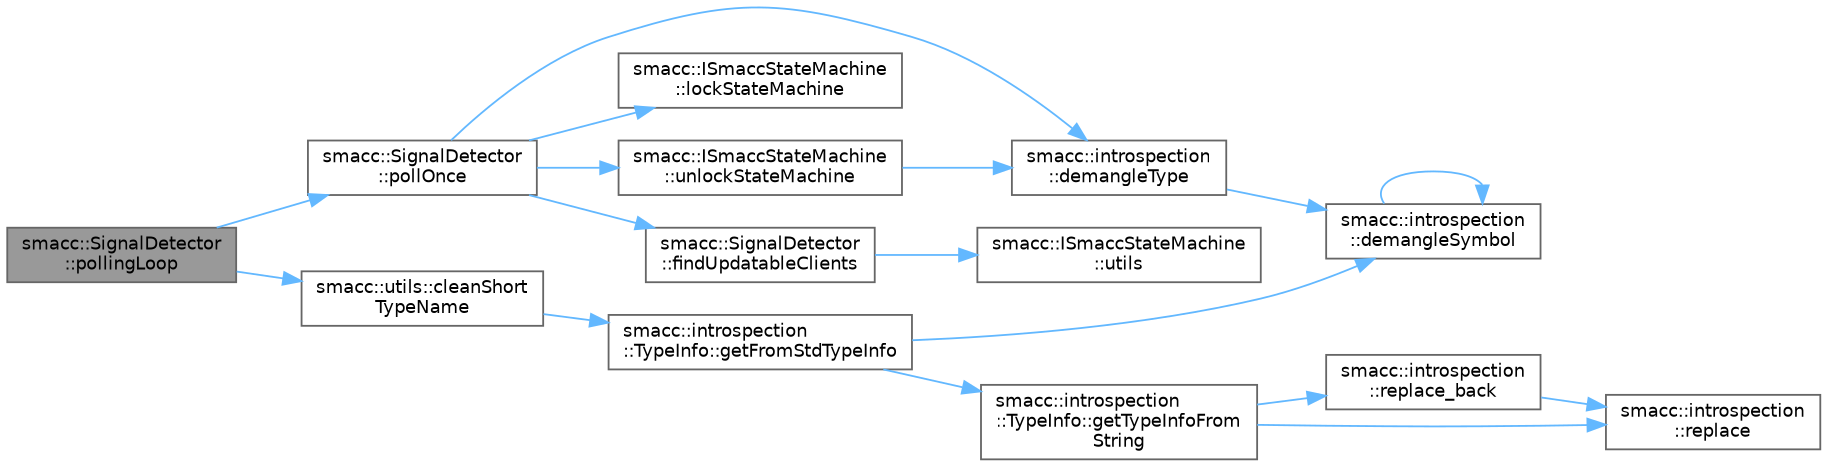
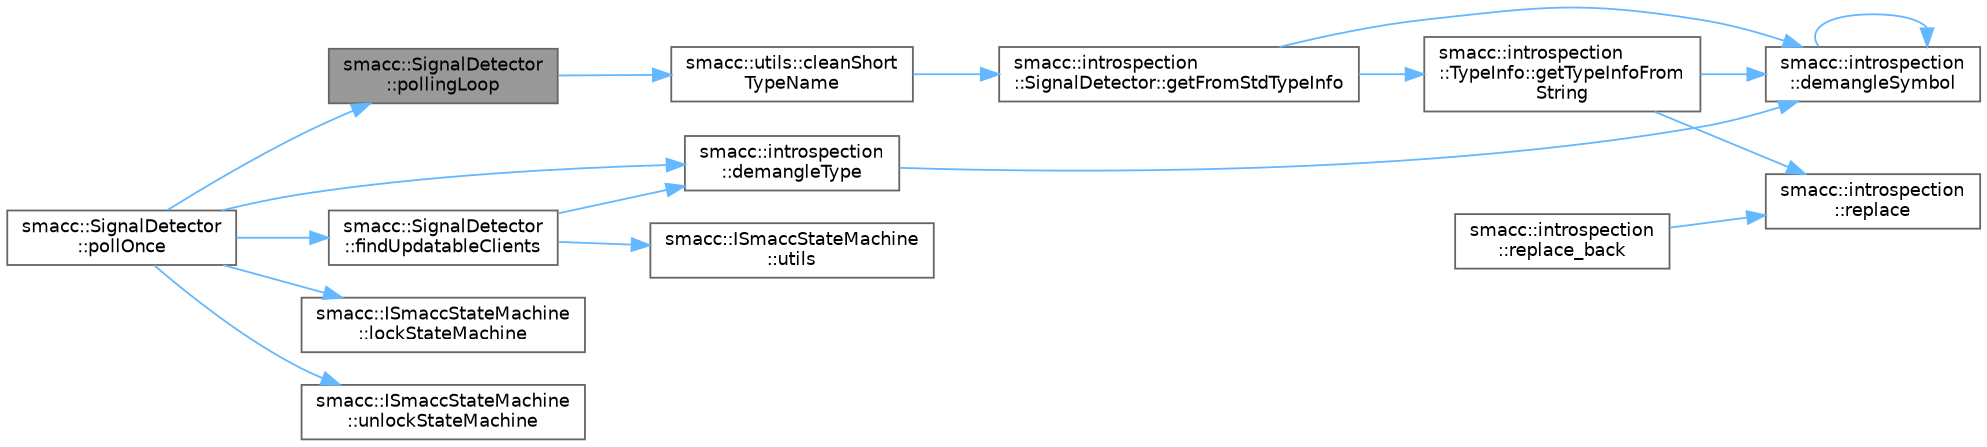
(948, 168) -> (612, 202)
(263, 214) -> (258, 157)
(760, 342) -> (1179, 74)
(1282, 401) -> (1724, 74)
